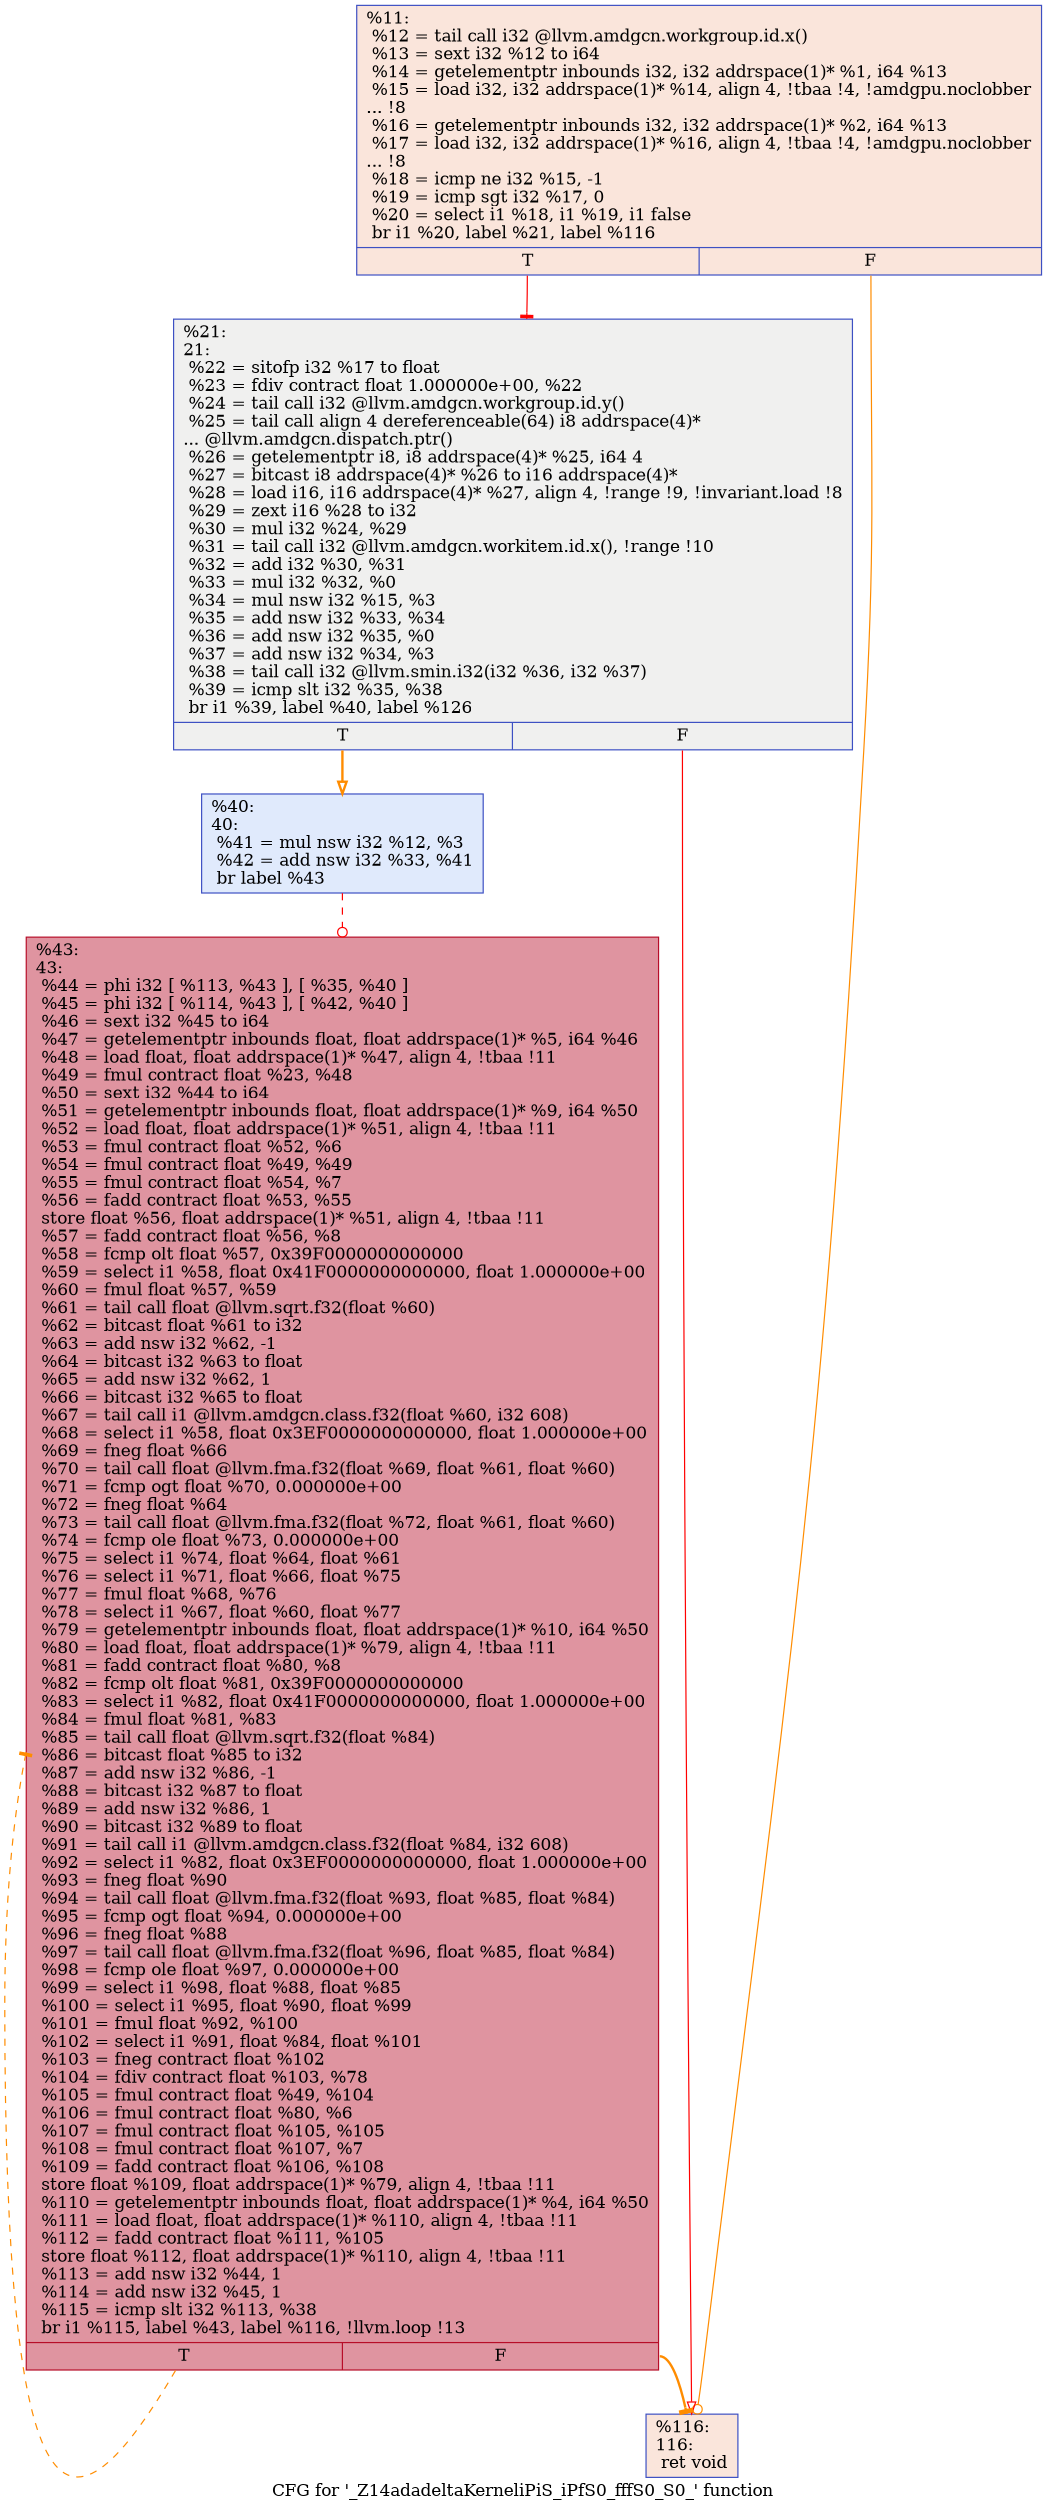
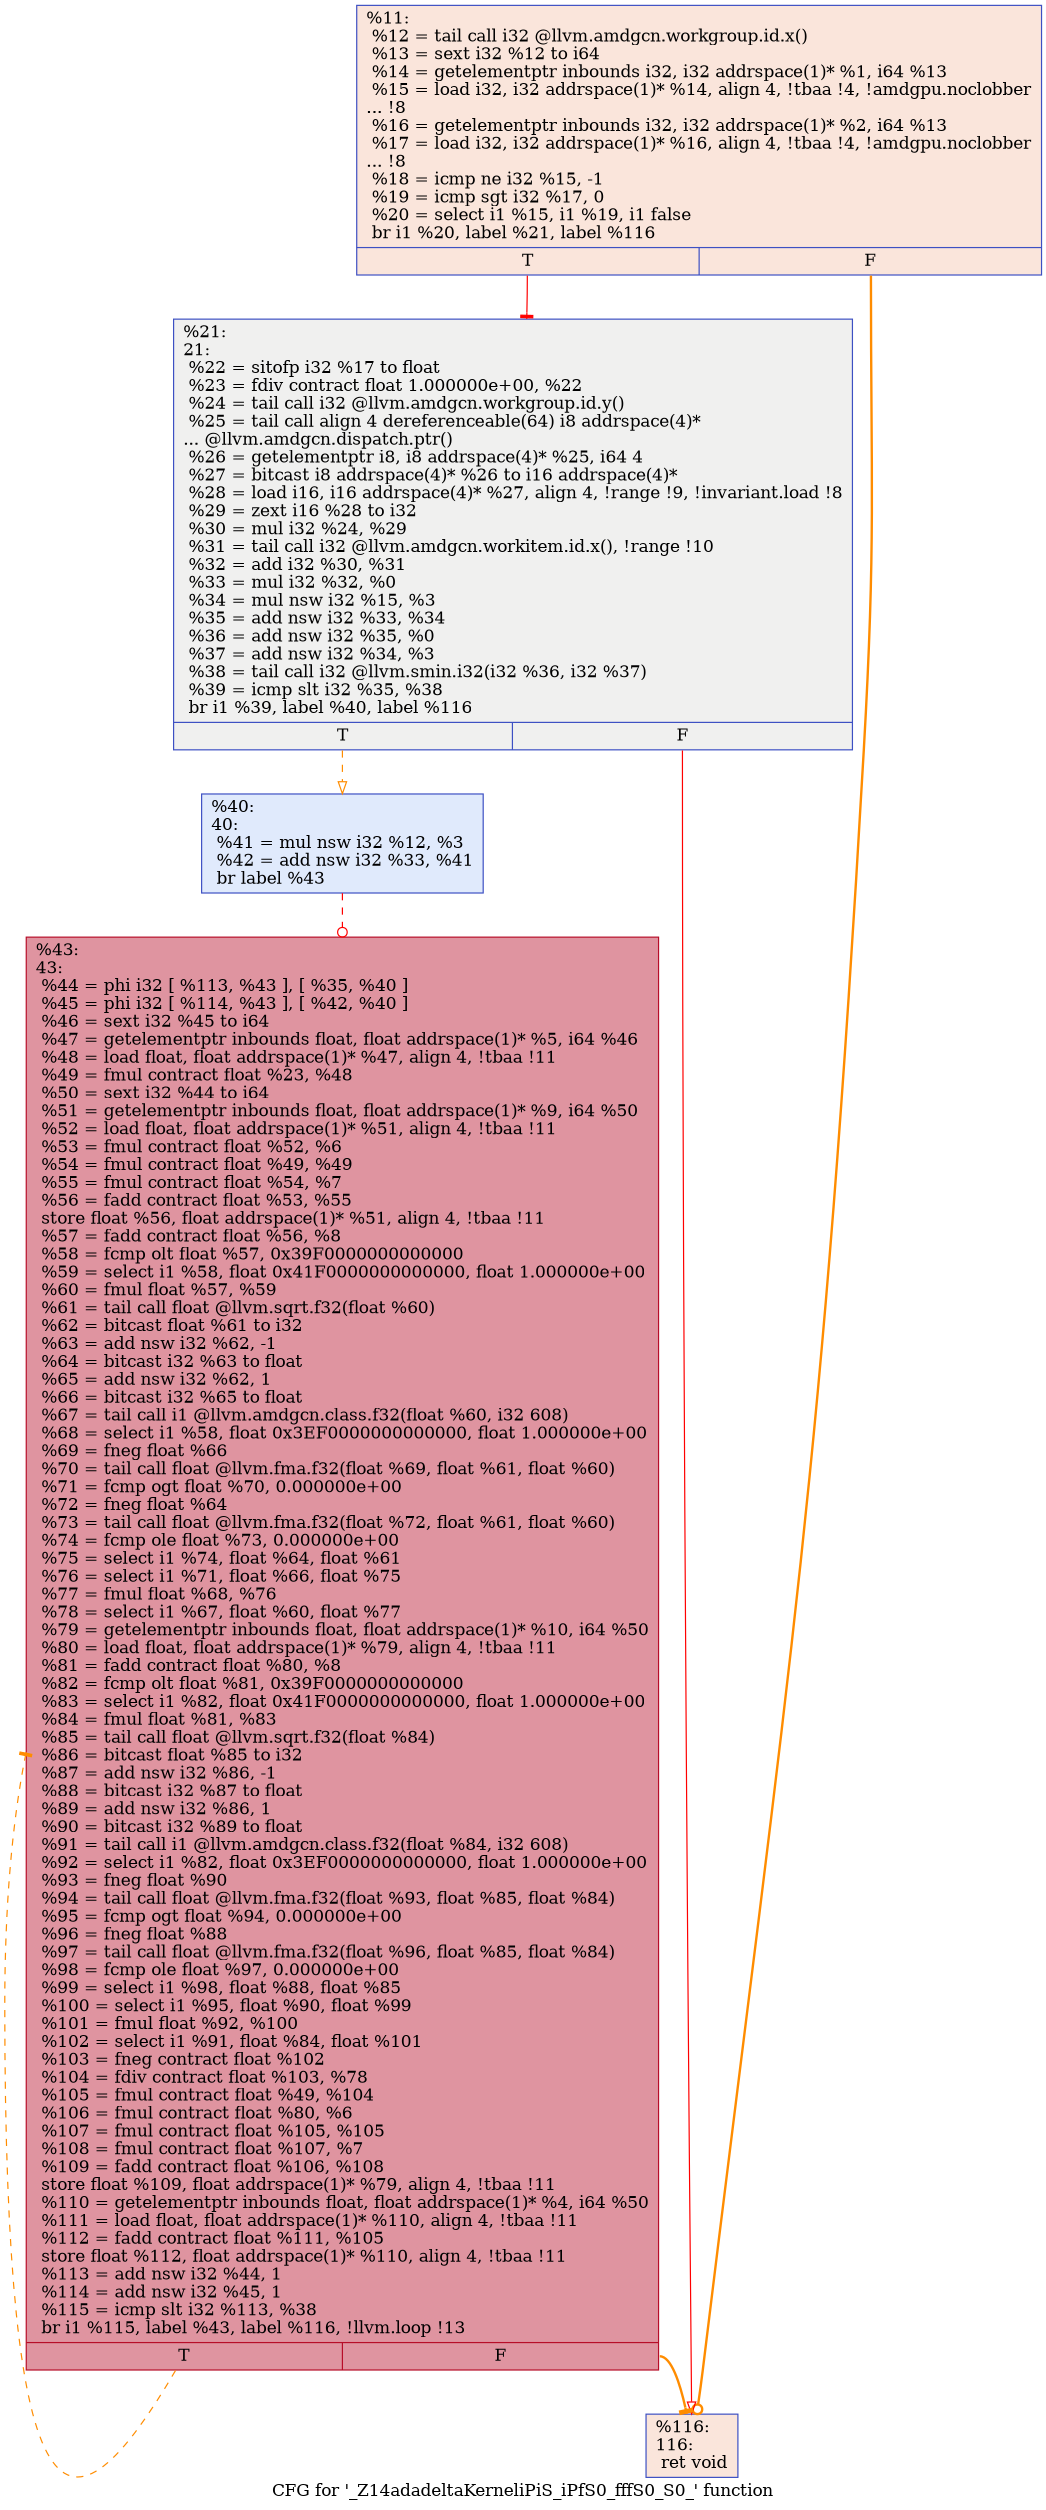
(529, 215) -> (529, 215)
(328, 708) -> (328, 708)
(342, 766) -> (342, 766)
(822, 1343) -> (822, 1343)
